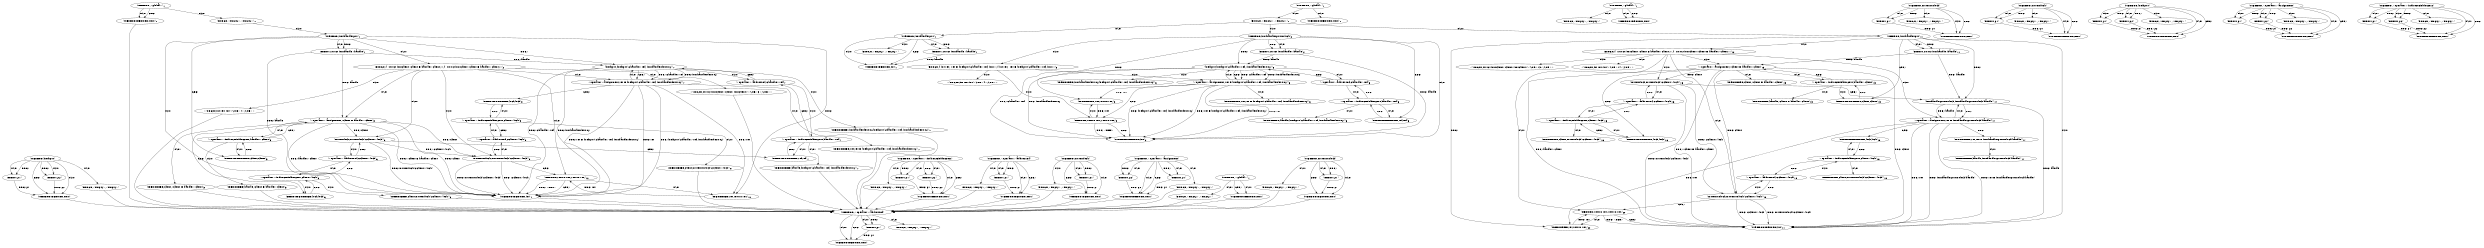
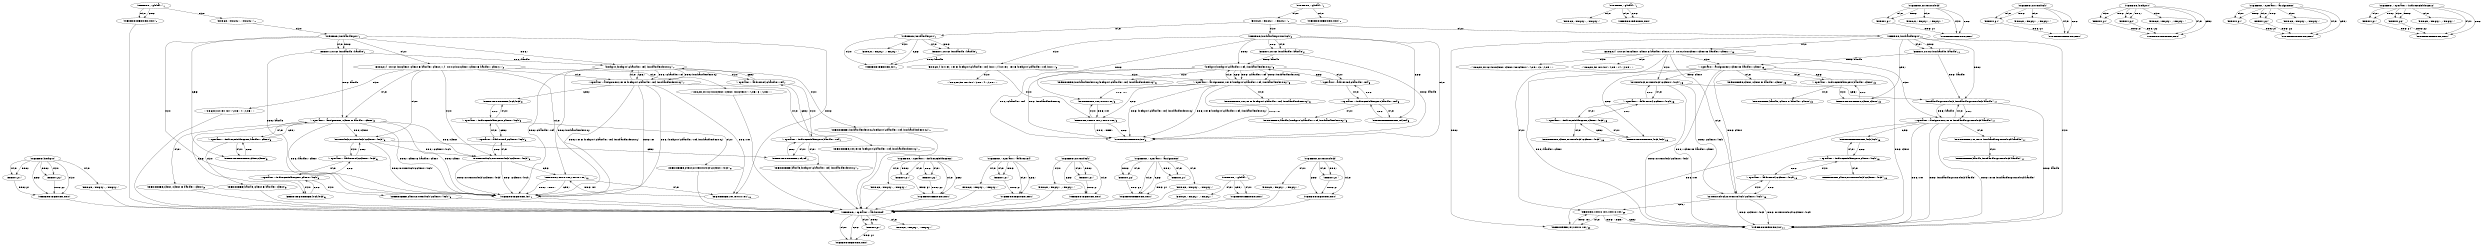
(1981, 130) -> (1981, 130)
